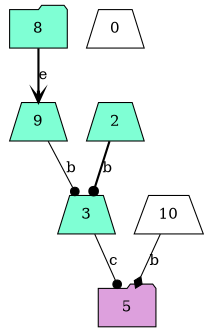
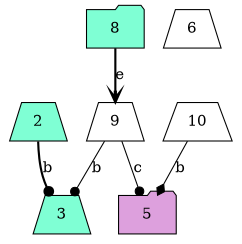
(115, 29) -> (192, 29)
(38, 122) -> (115, 122)
(105, 257) -> (130, 164)
